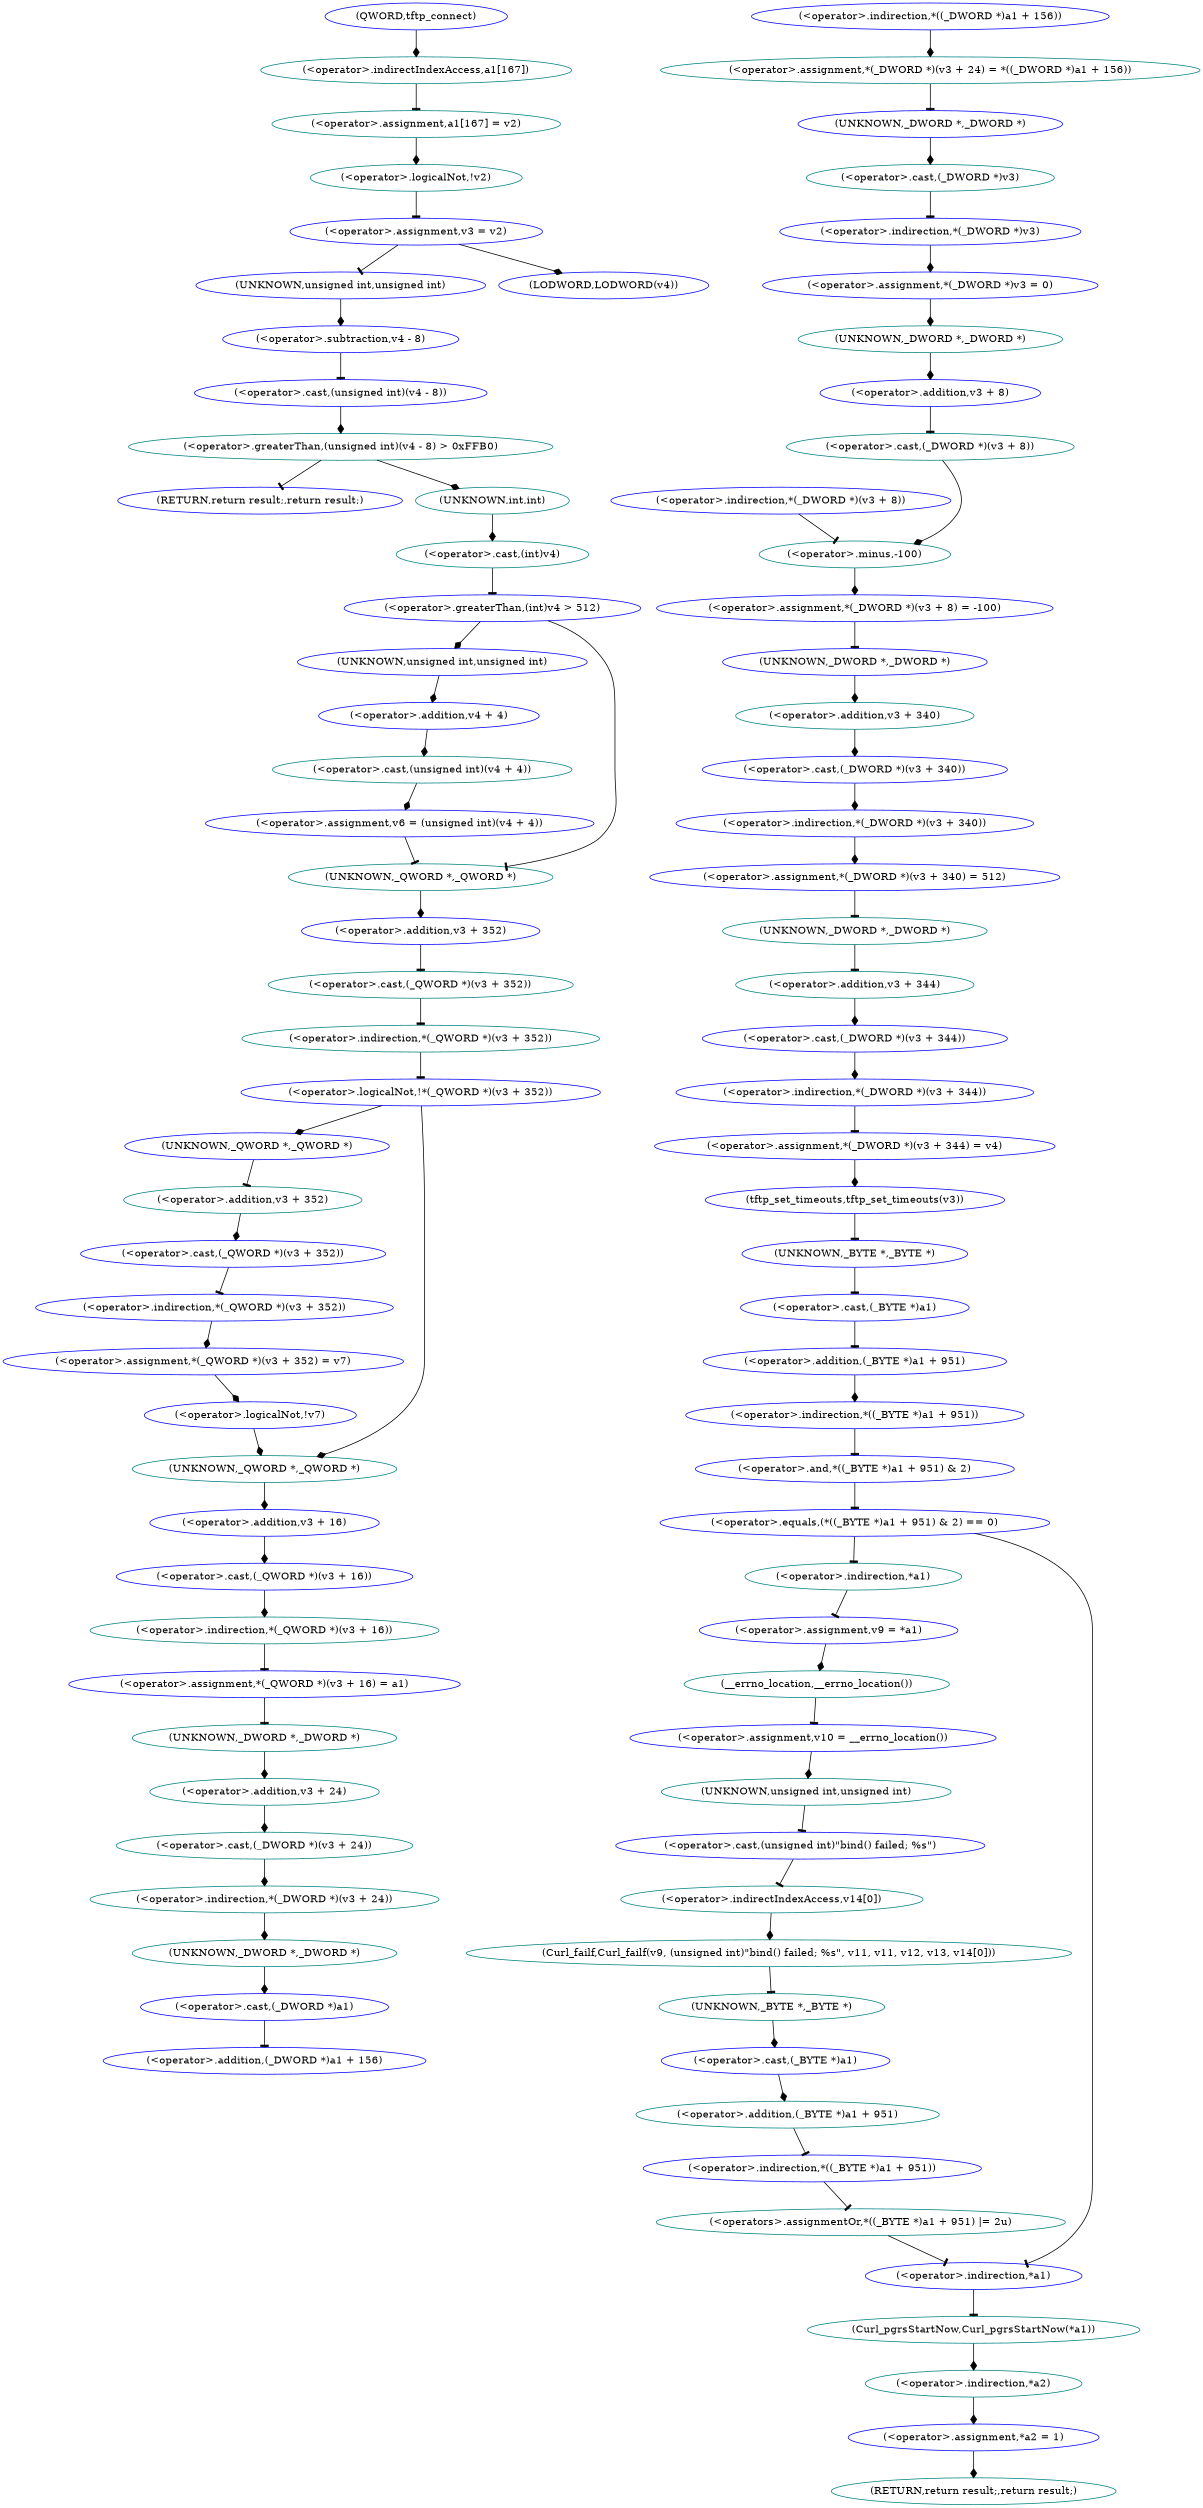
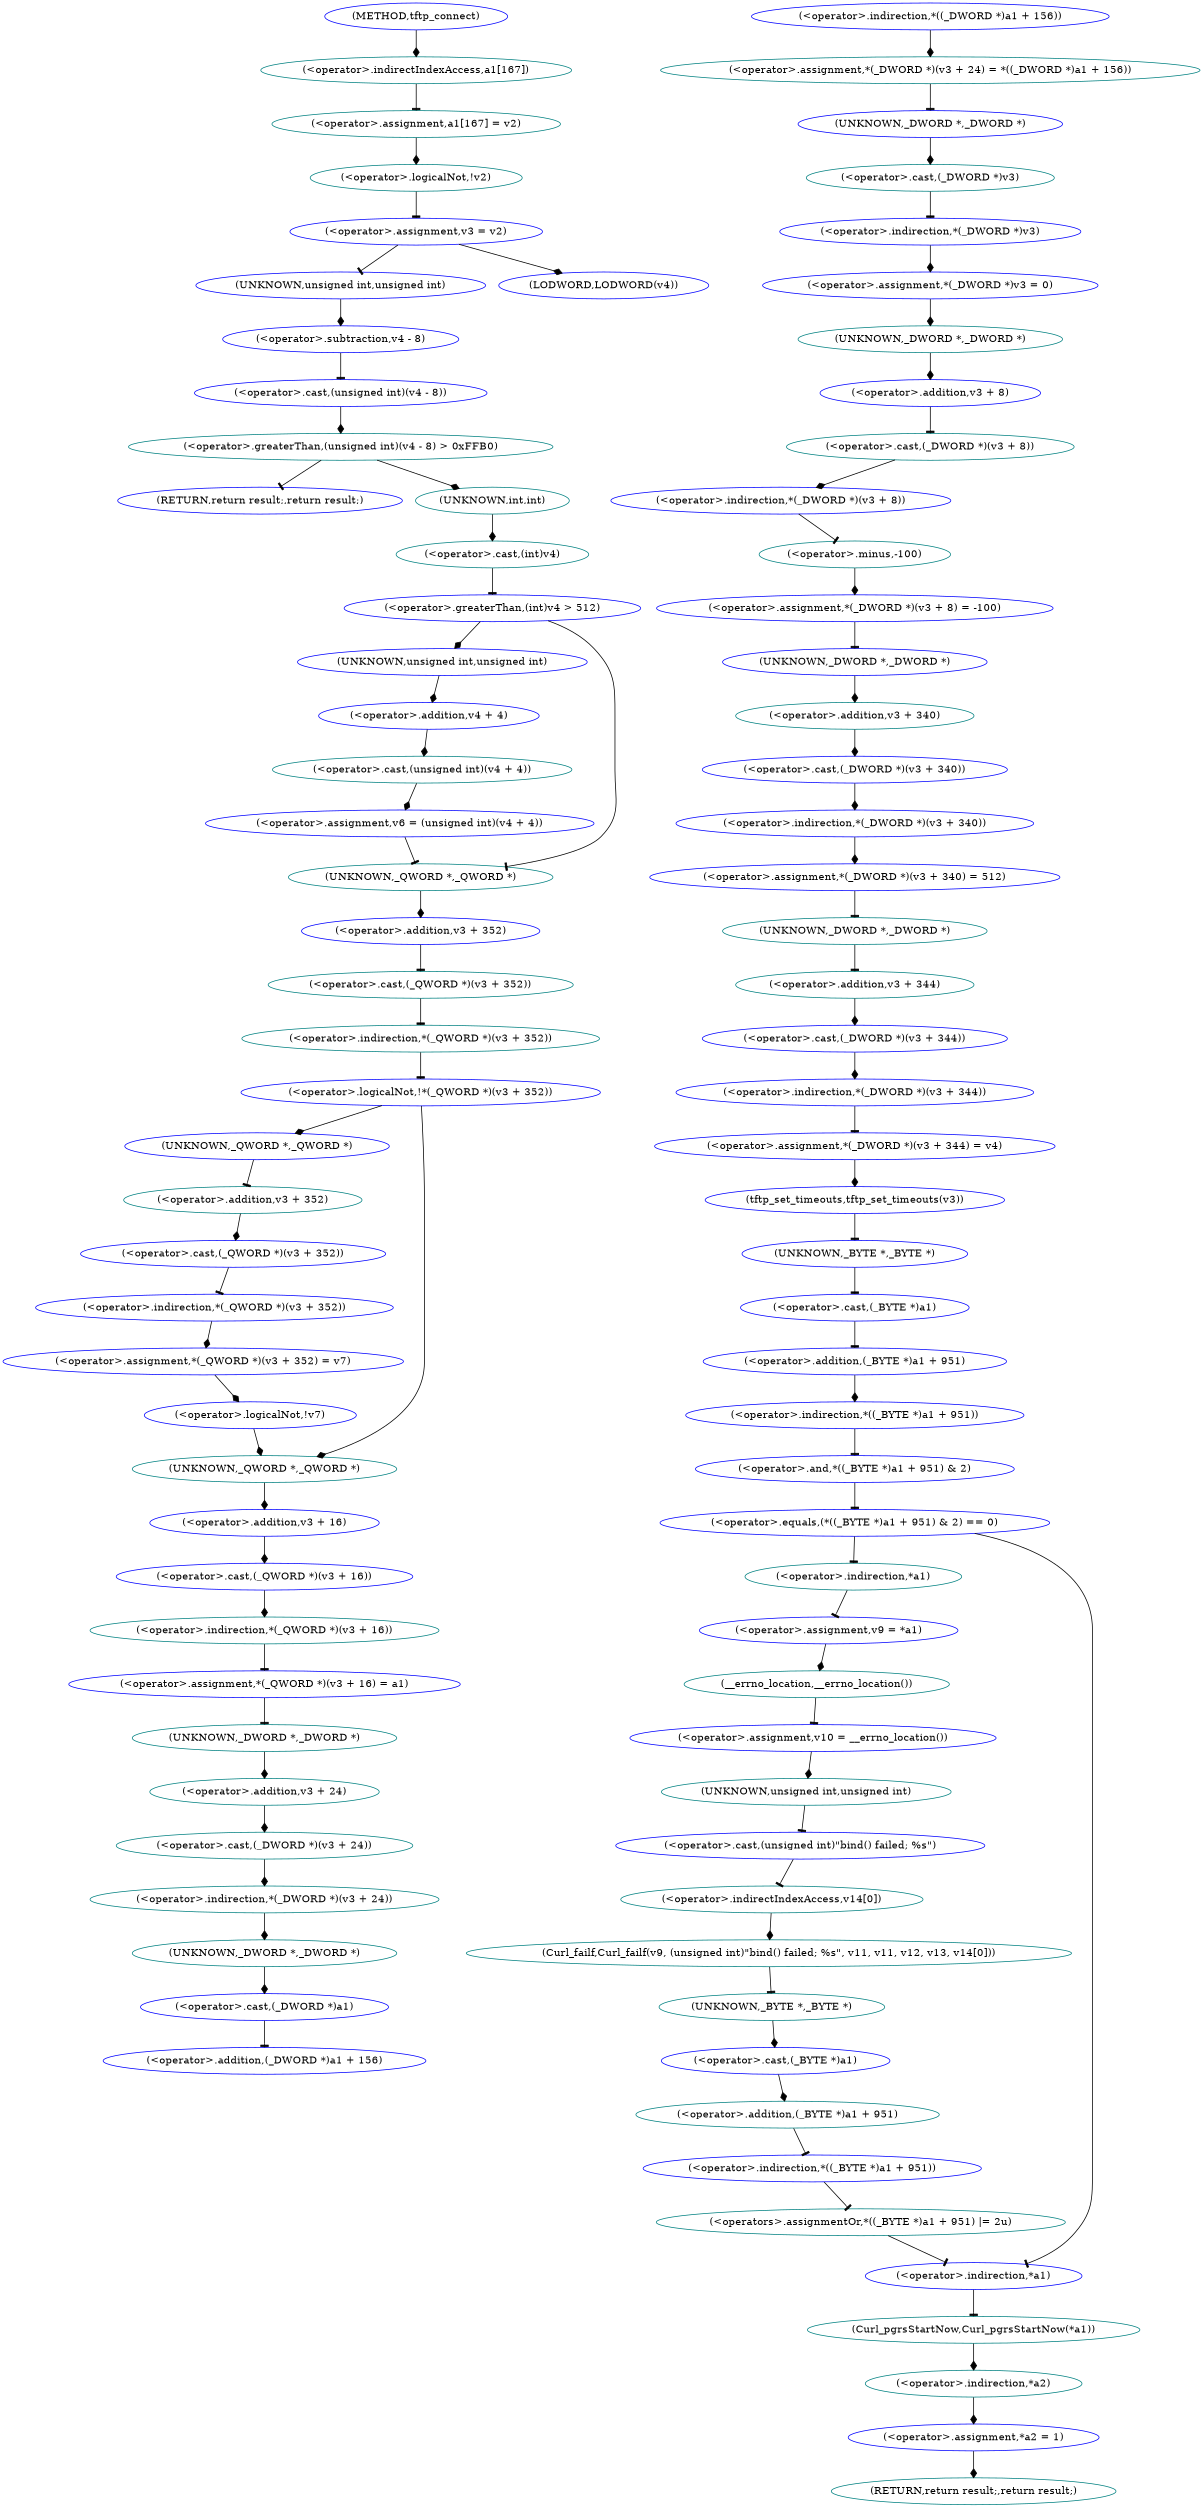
(416, 16) -> (416, 16)
(960, 507) -> (860, 472)
